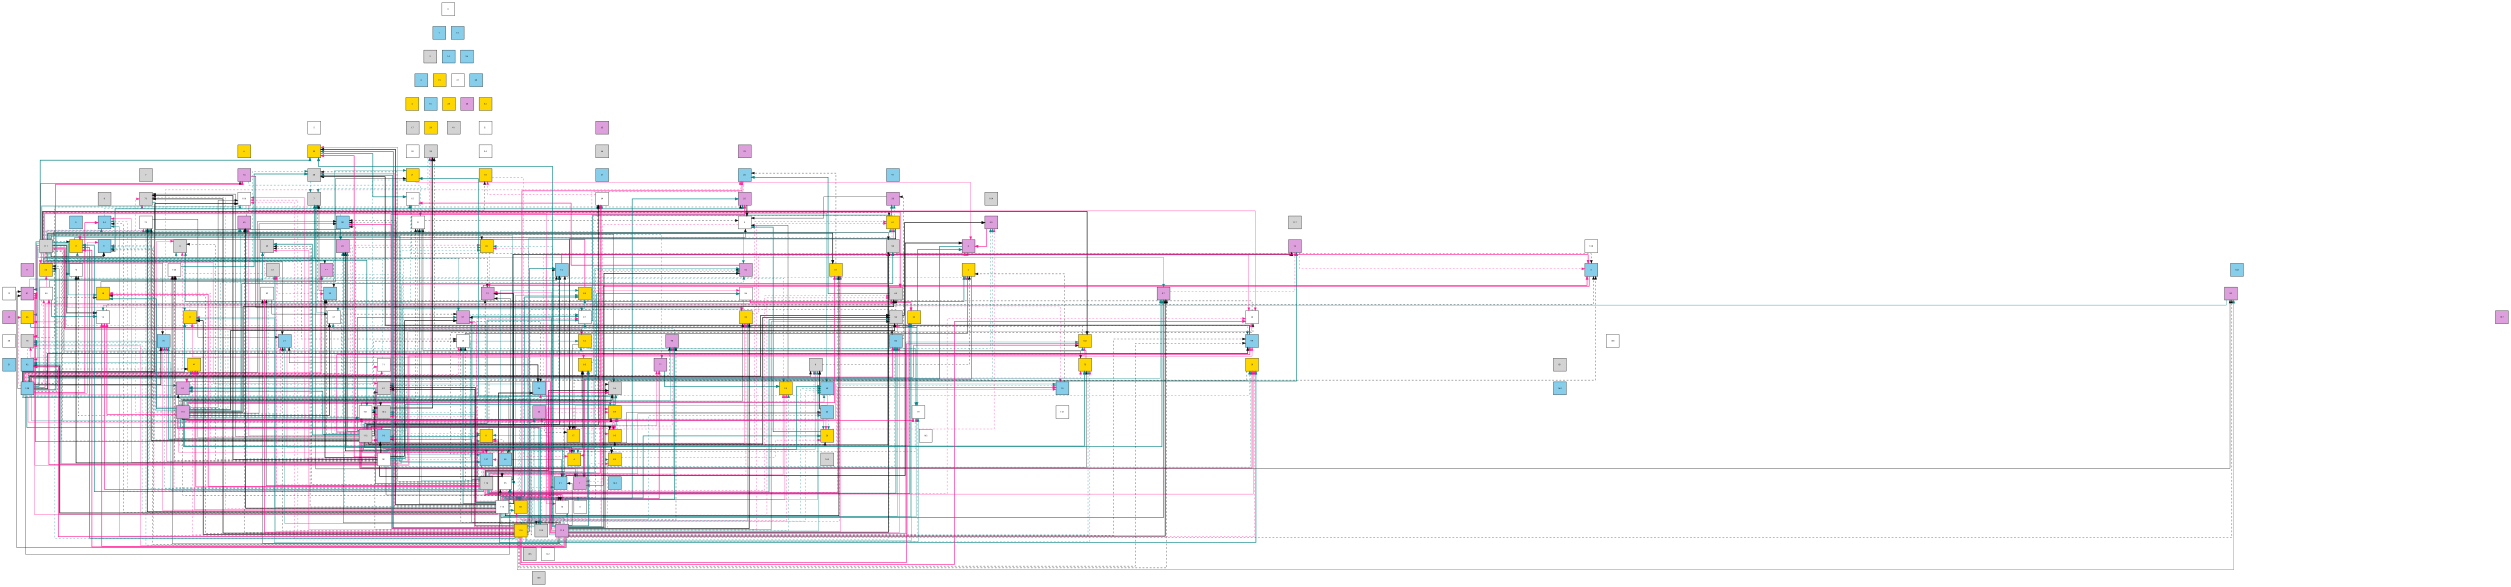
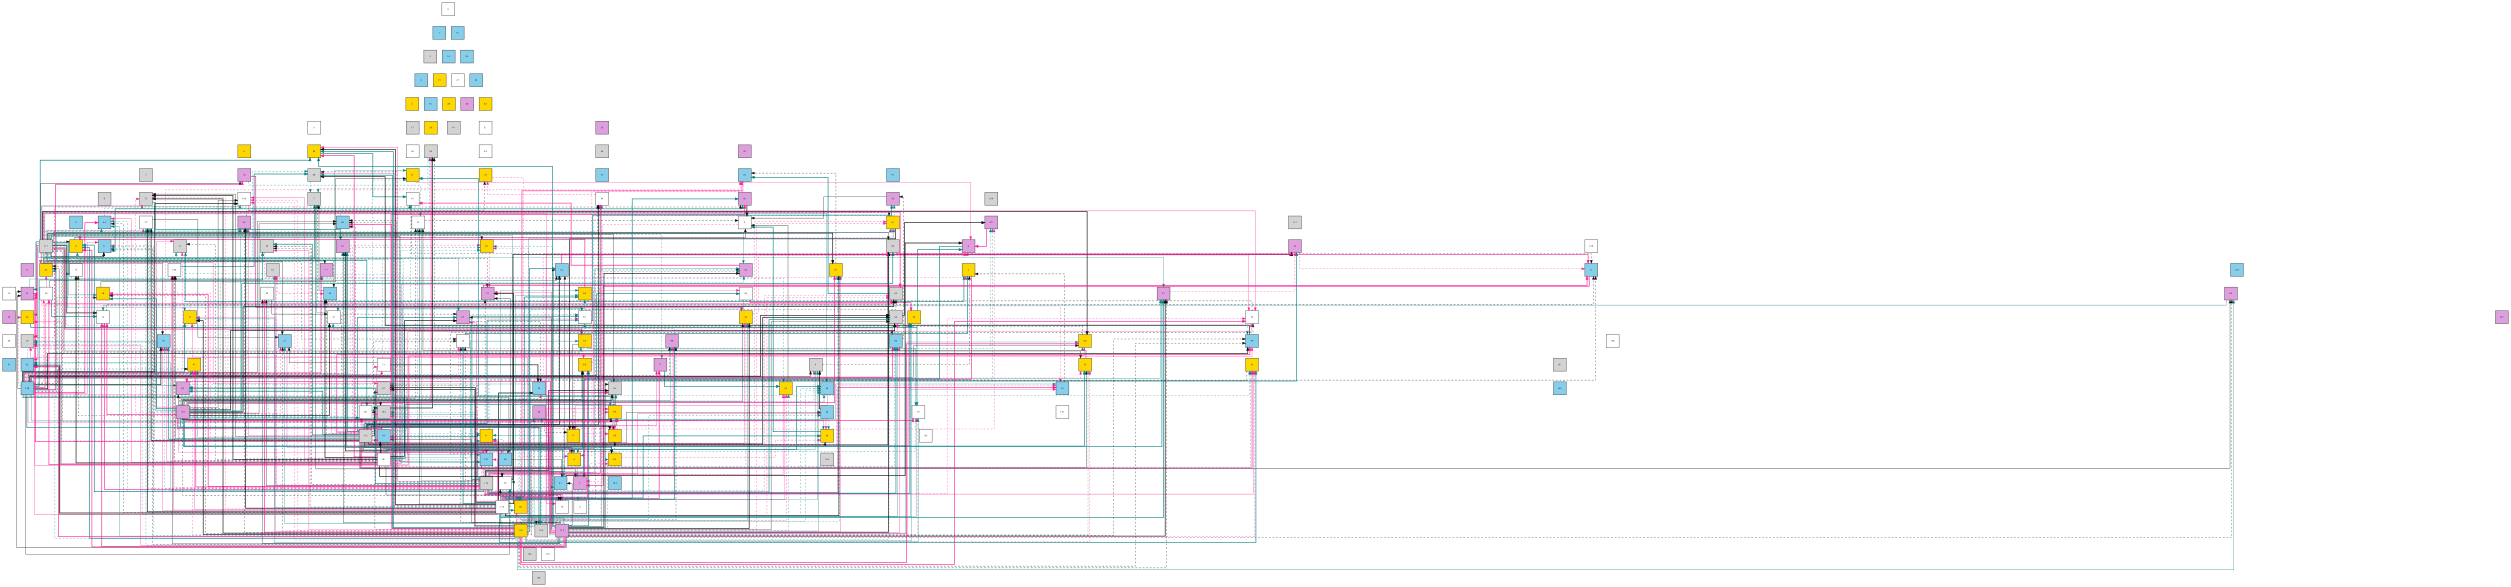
(567, 520) -> none
